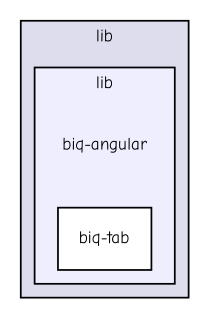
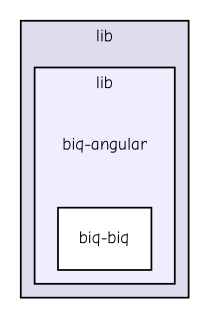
(105, 239) -> (105, 239)
